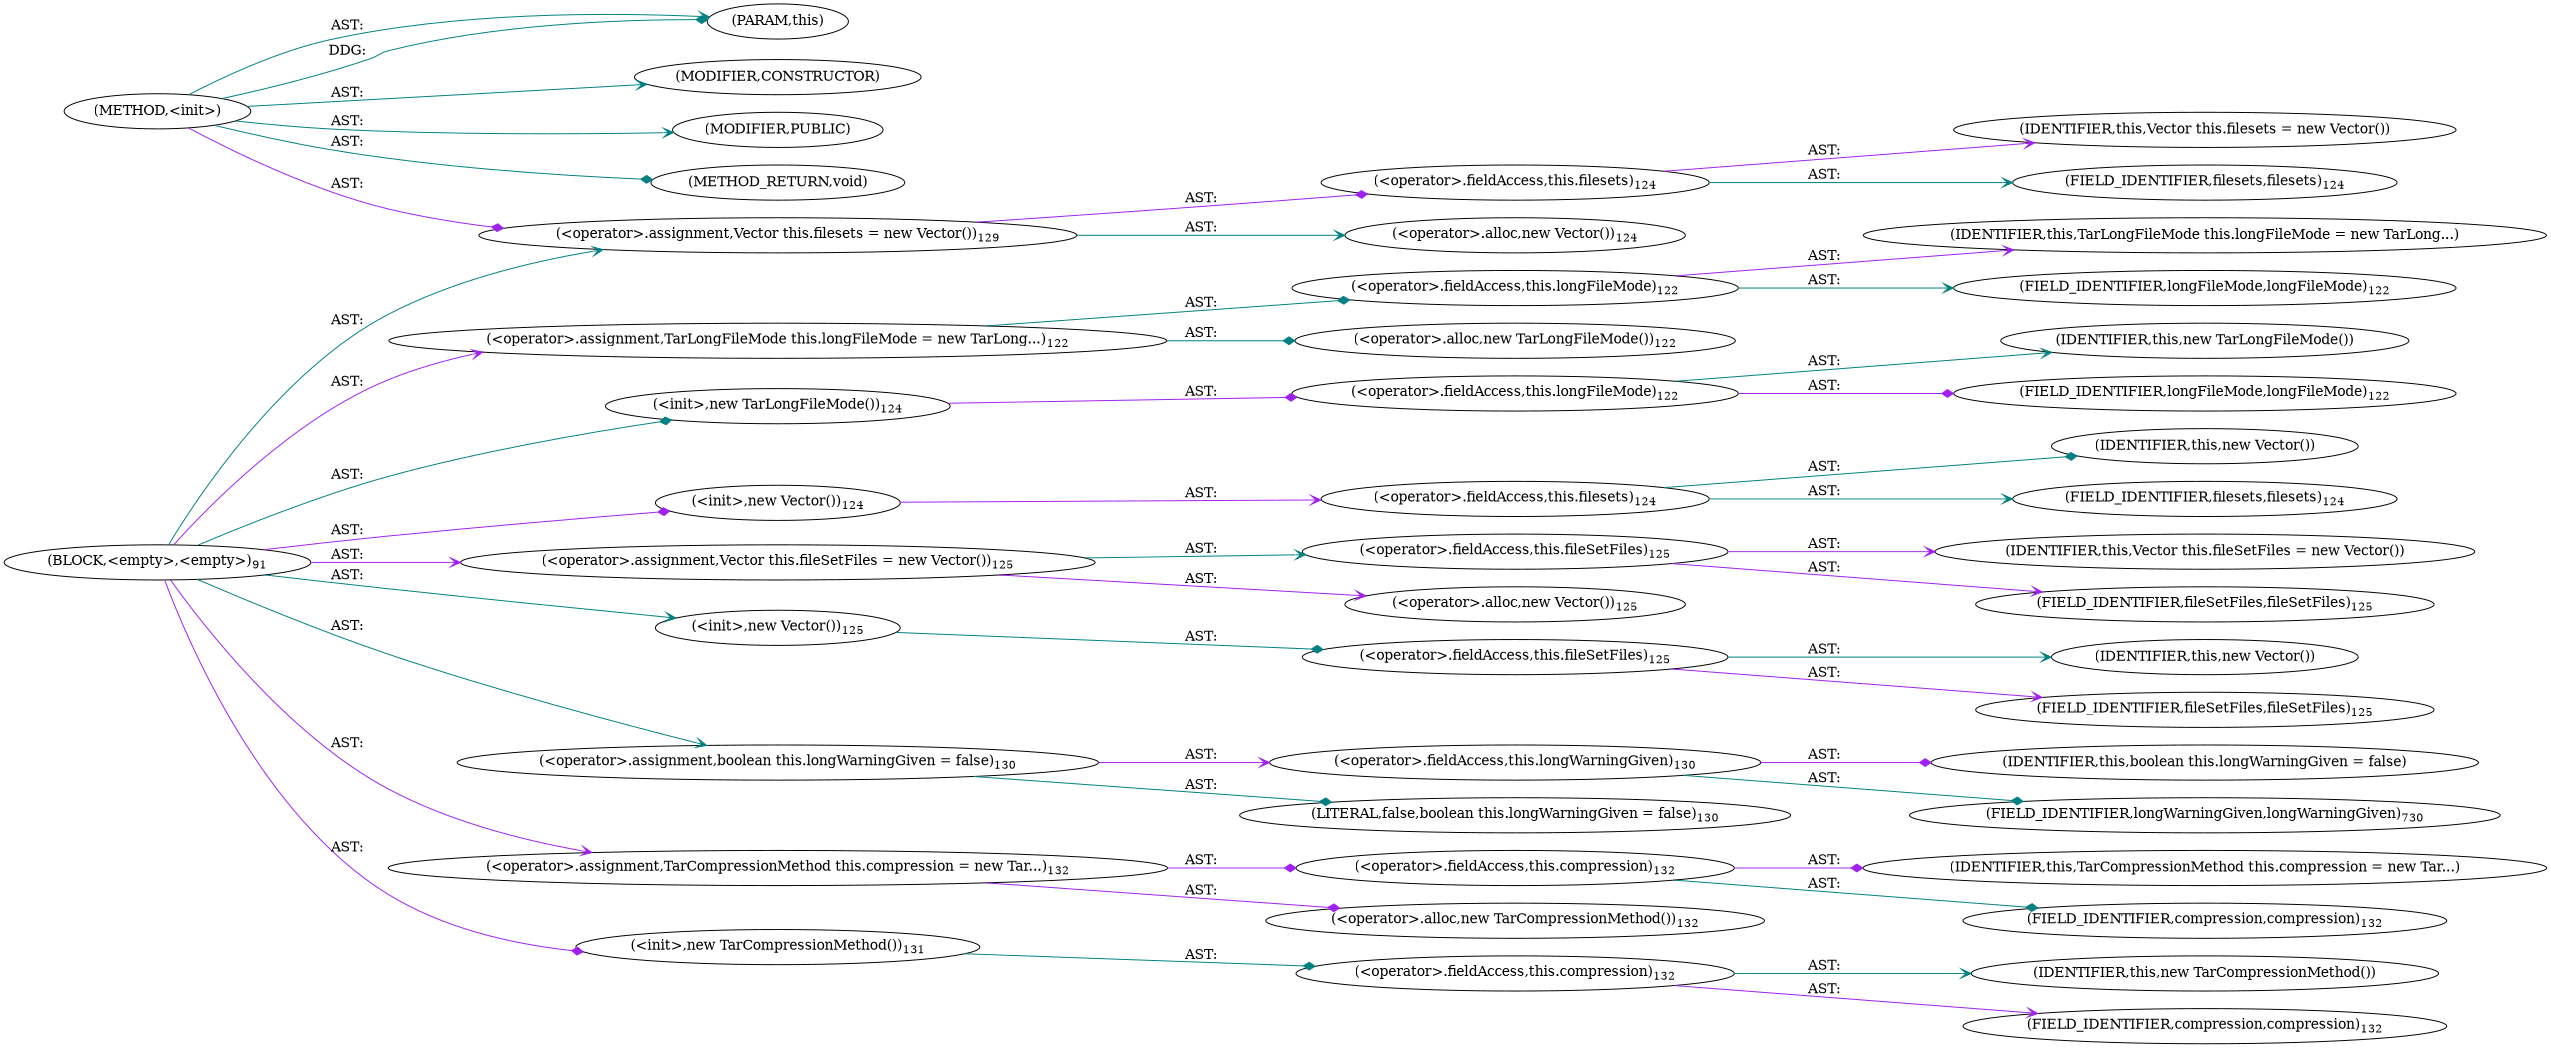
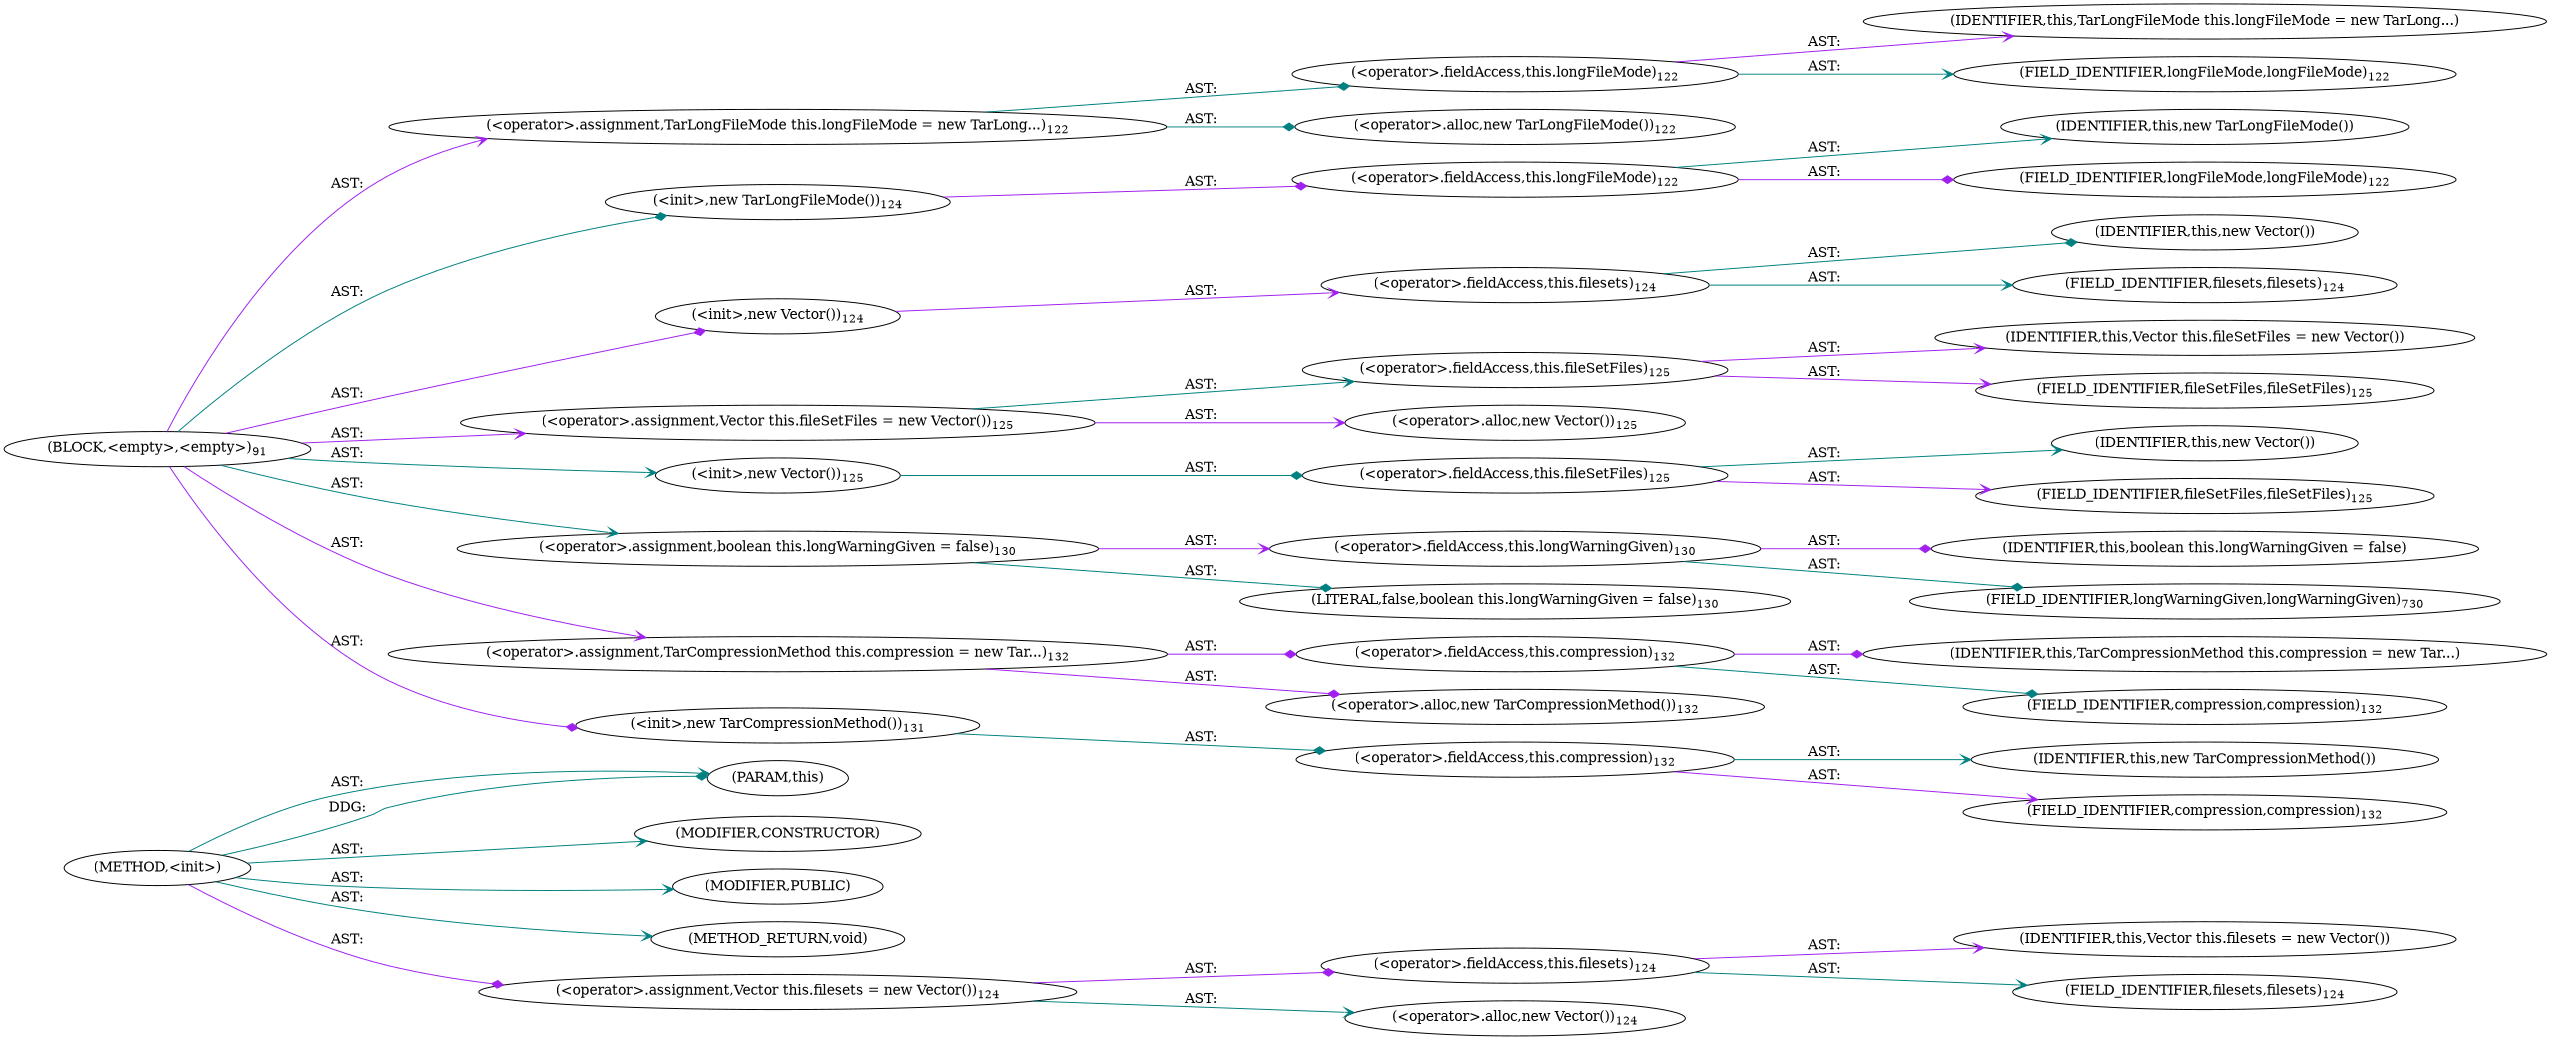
(426, 163) -> (428, 919)
(989, 234) -> (989, 991)
(343, 343) -> none
